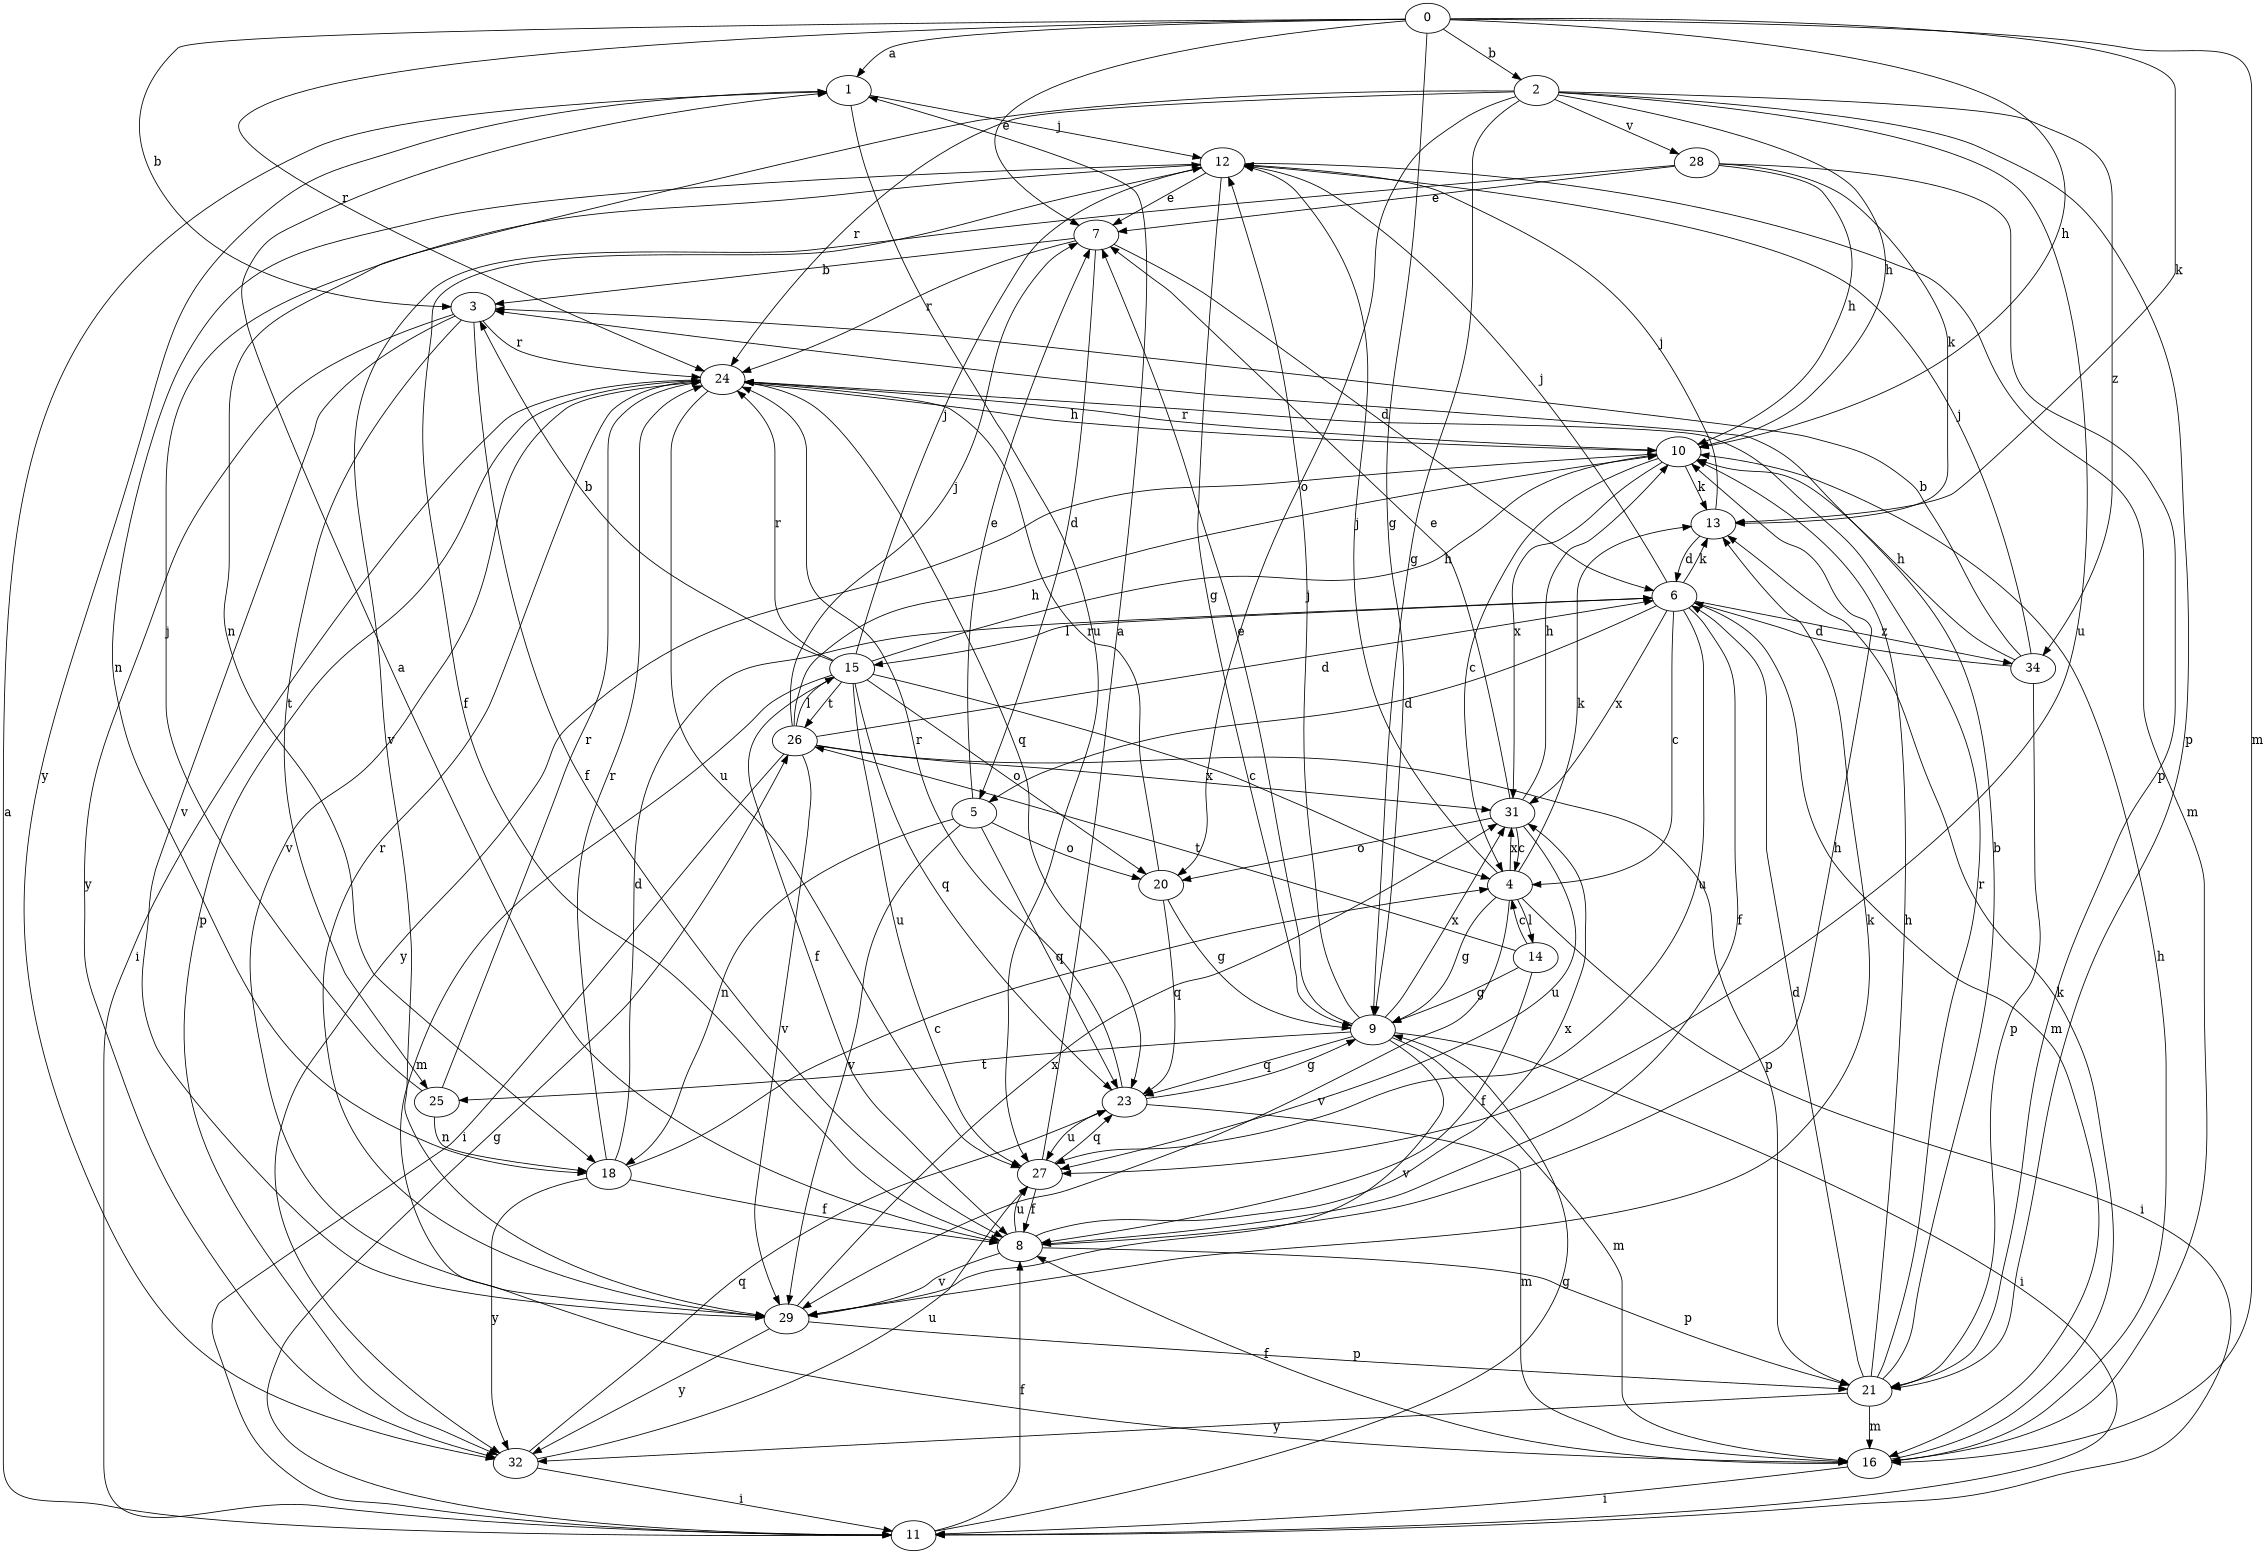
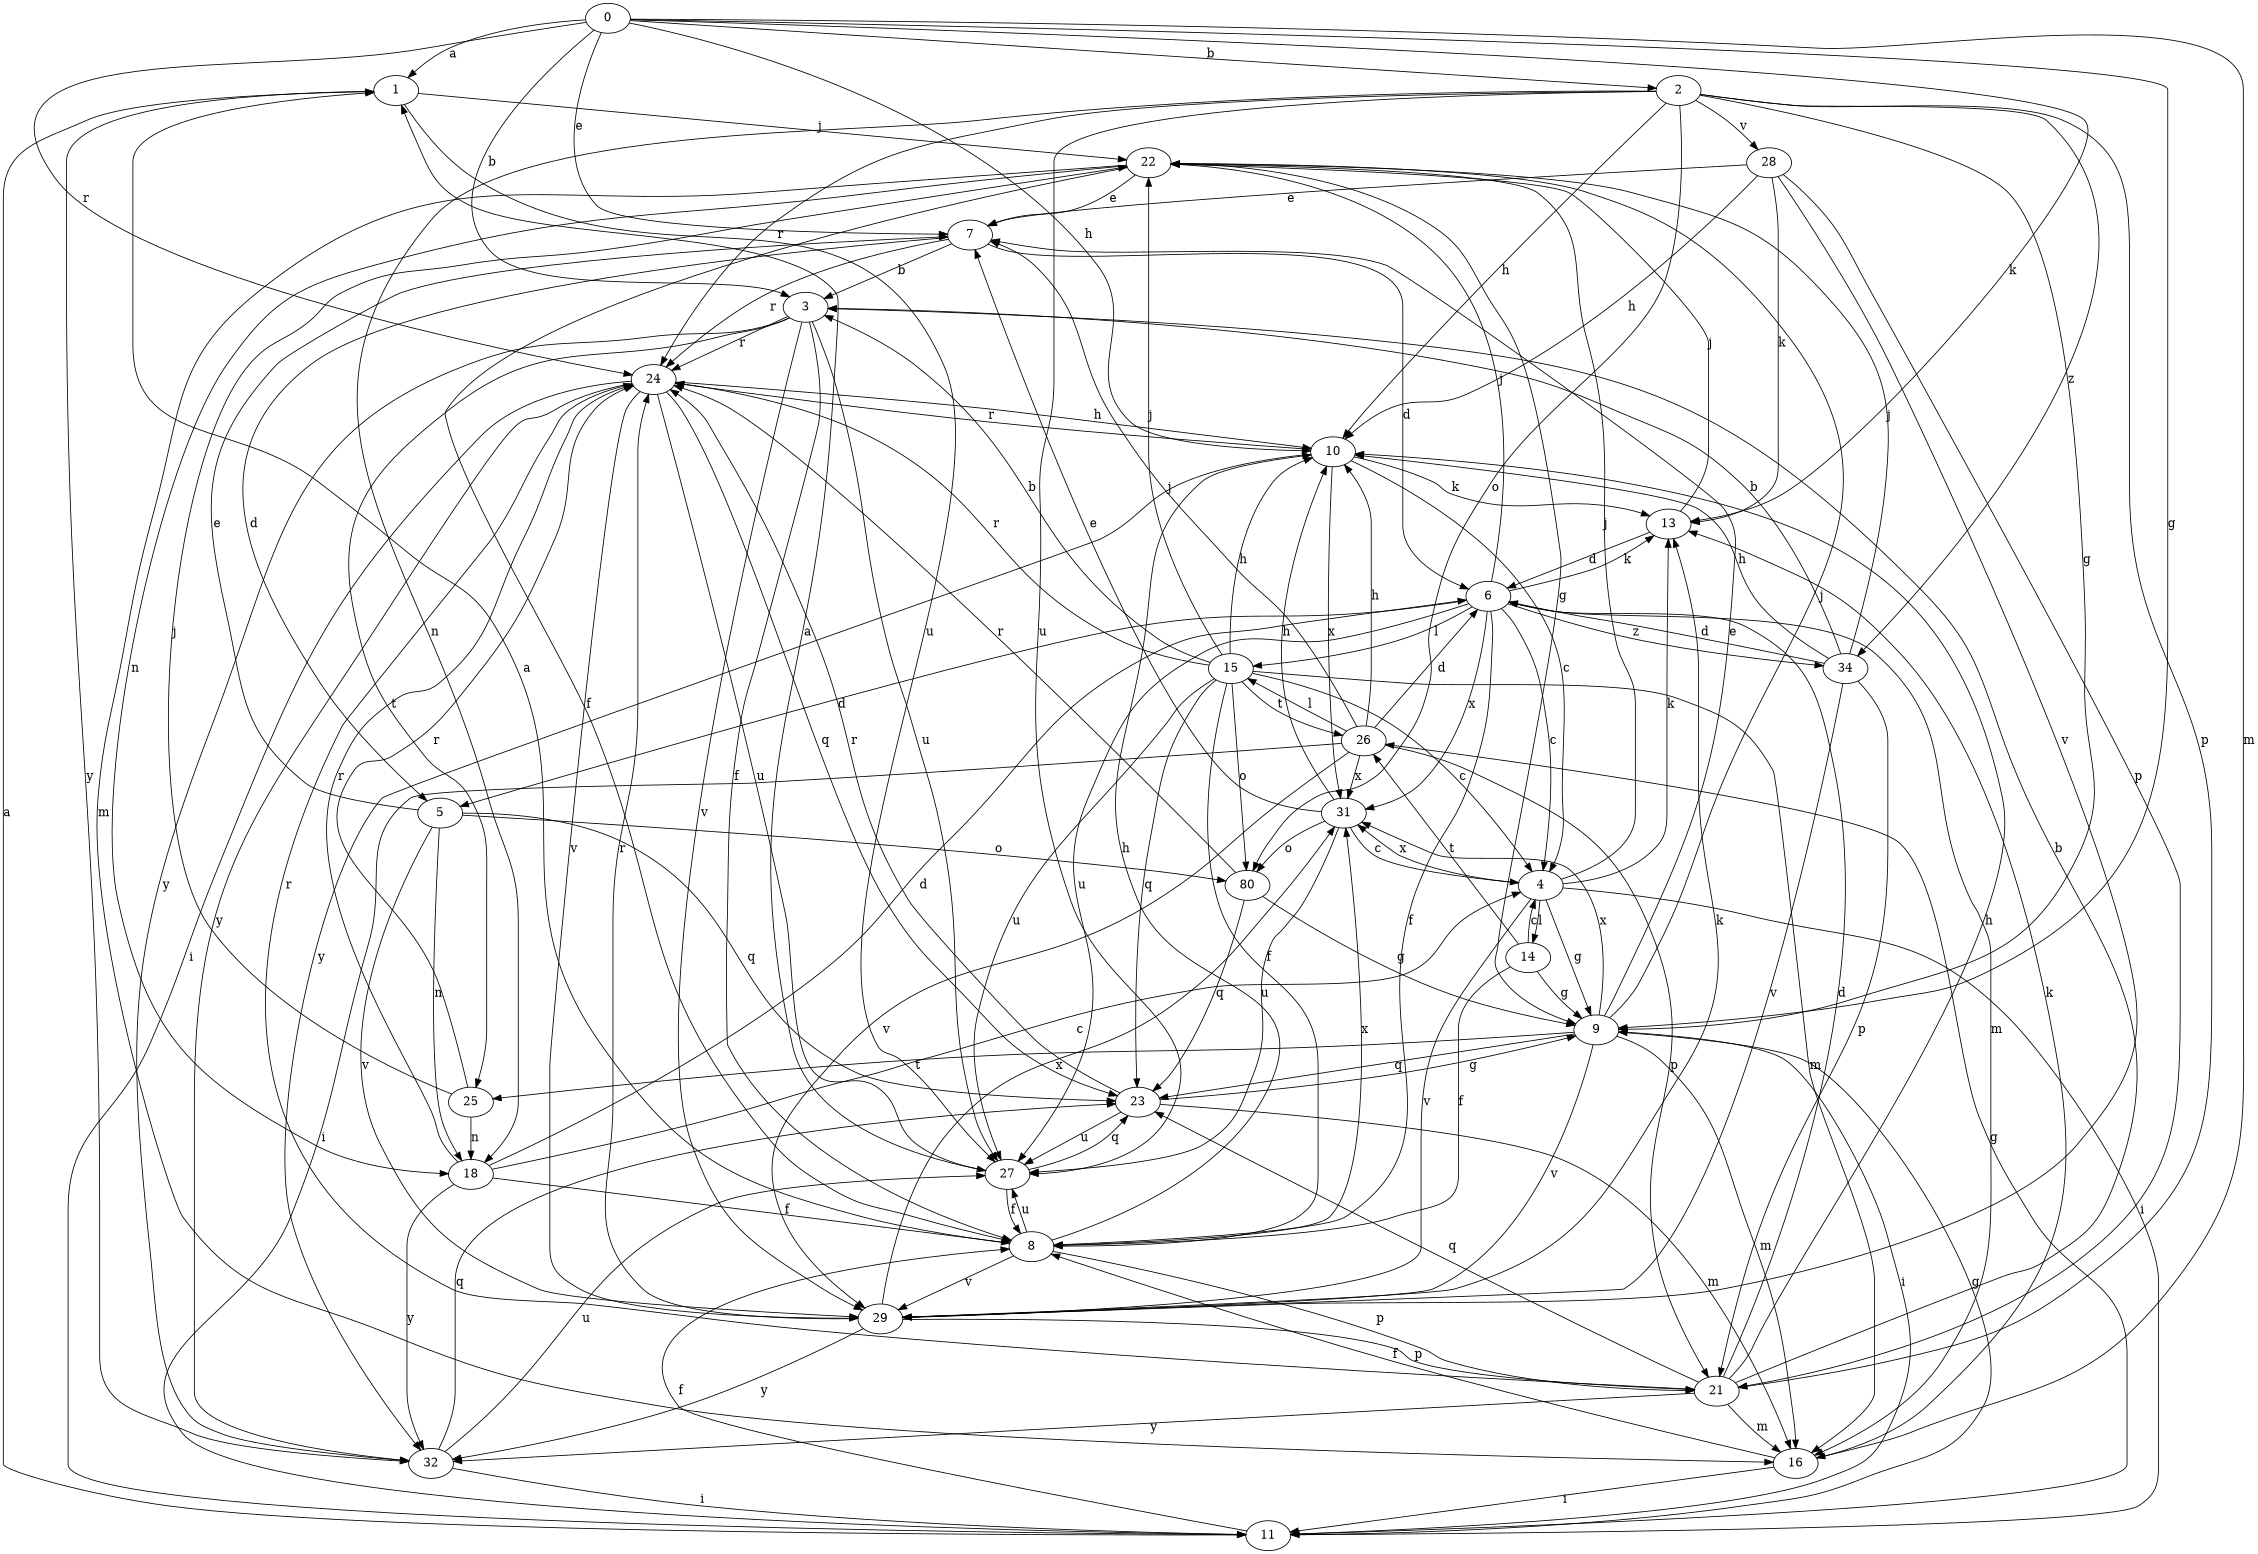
(1223, 163) -> (1149, 163)
none -> (916, 736)
(1161, 885) -> (1247, 885)
(2149, 920) -> none
(203, 922) -> (220, 922)
none -> (1430, 1251)
none -> (1594, 1291)
